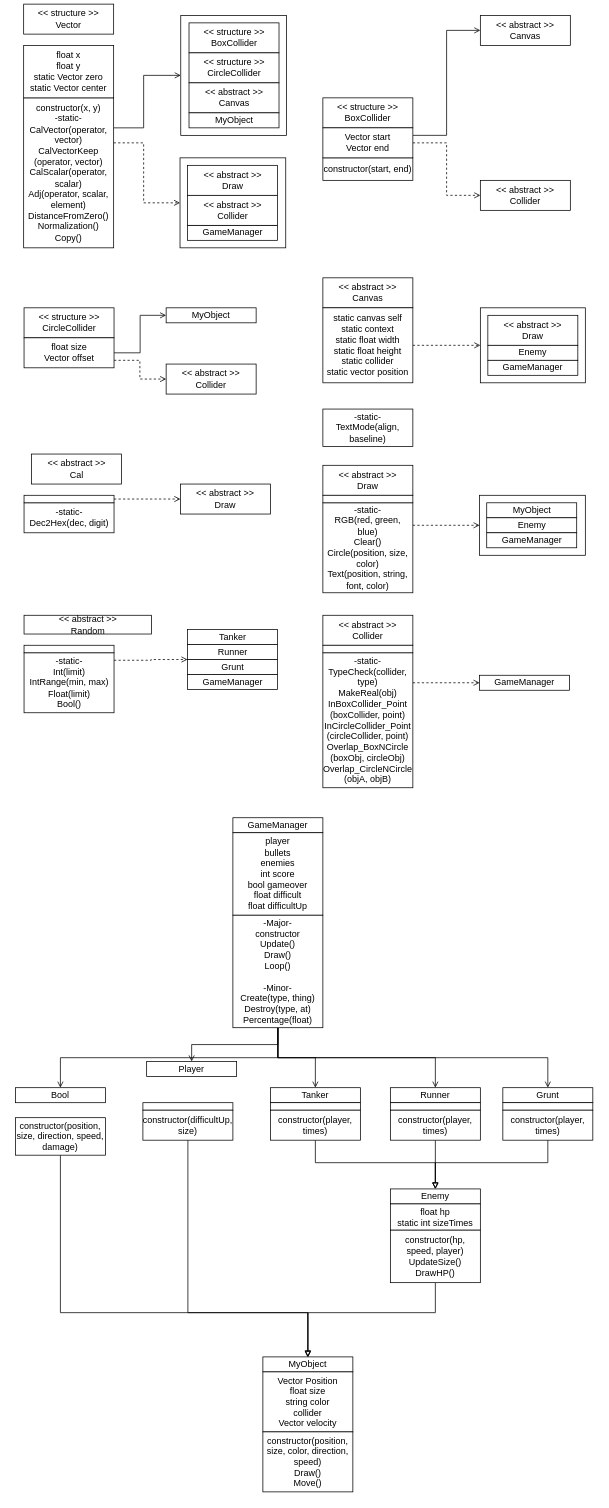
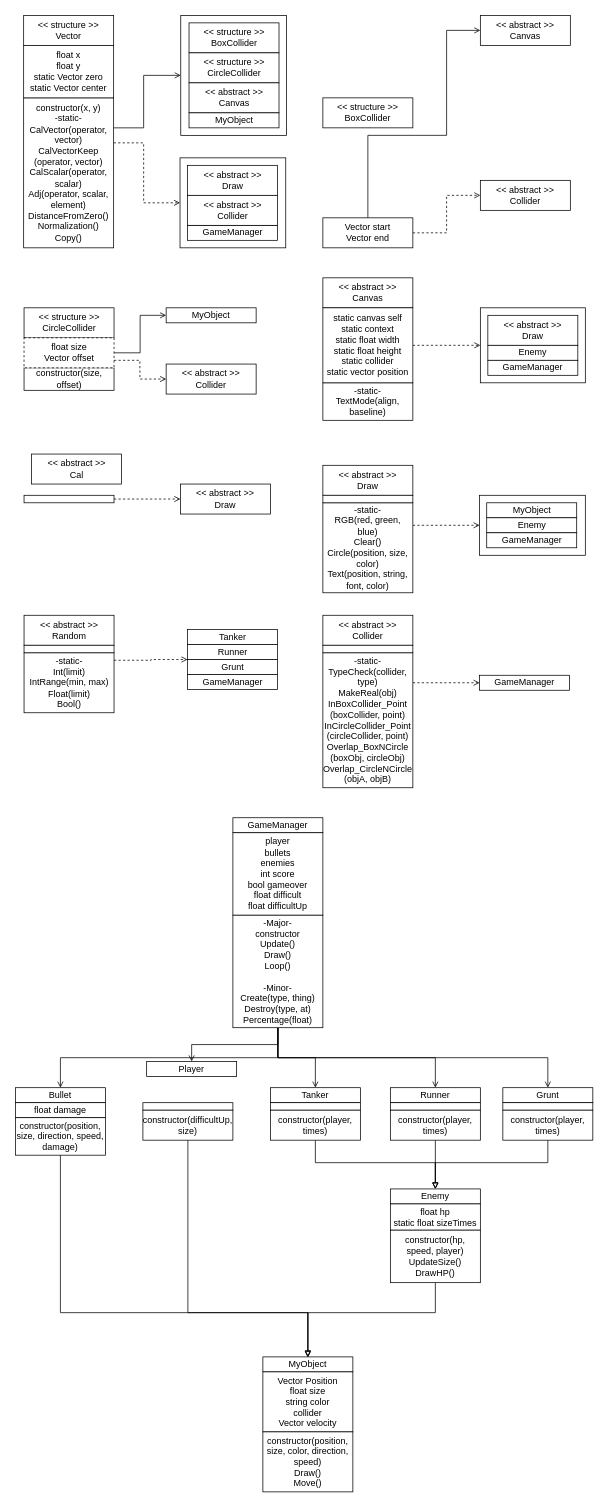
(69, 19) -> (69, 30)
(368, 143) -> (368, 233)
(368, 169) -> none
(69, 353) -> (69, 353)
none -> (69, 379)
(368, 428) -> (368, 402)
(69, 518) -> none
(88, 625) -> (69, 630)
(60, 1095) -> (60, 1095)
none -> (60, 1110)
(435, 1218) -> (435, 1218)
